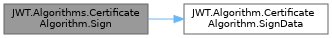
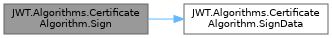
(256, 19) -> (256, 19)
